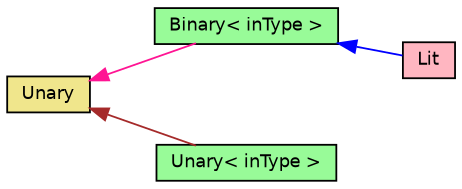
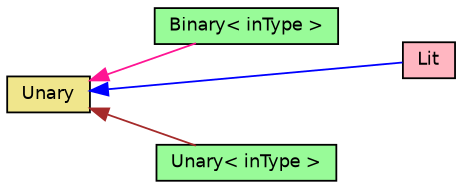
(379, 51) -> (255, 76)
